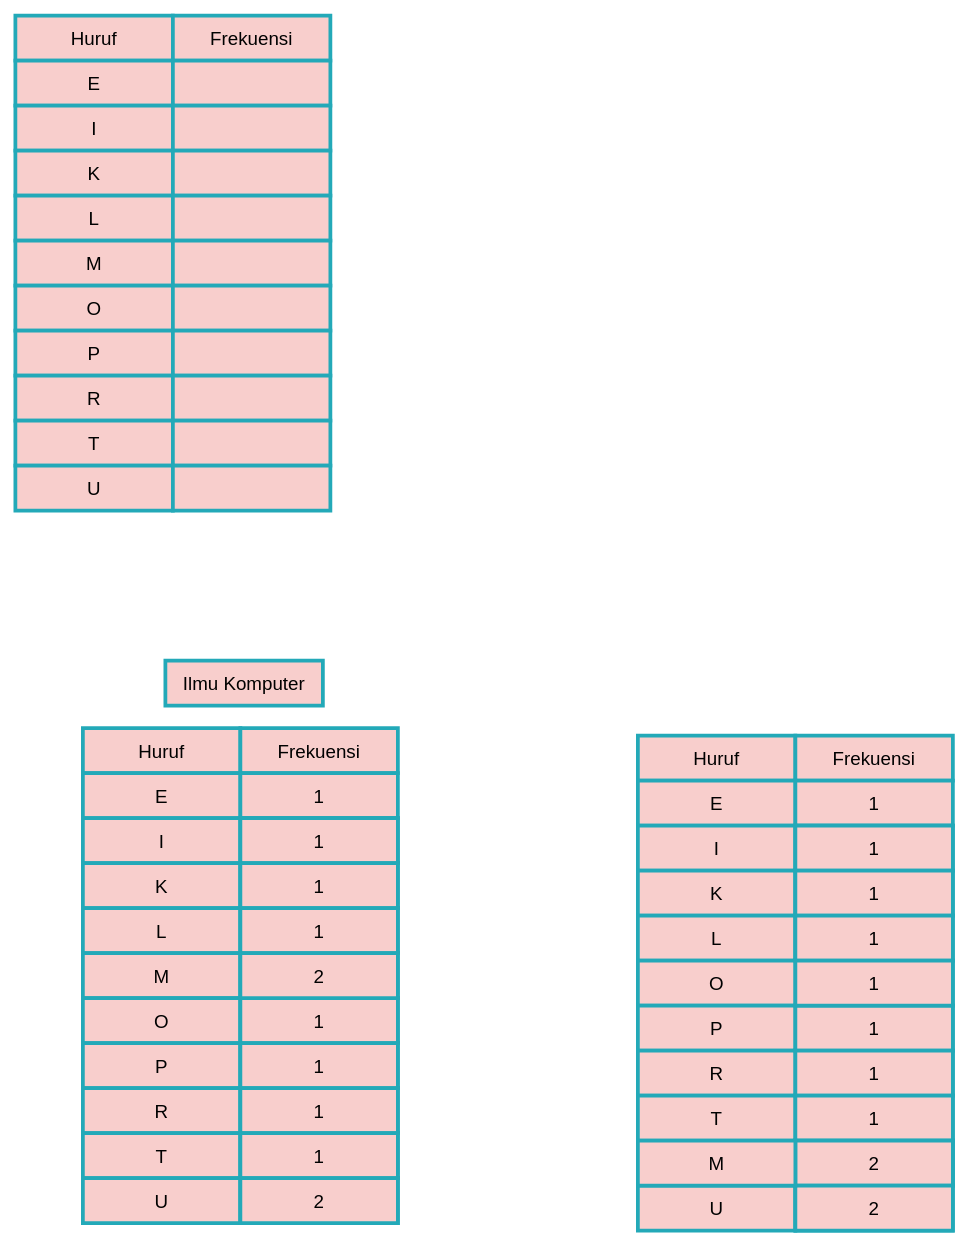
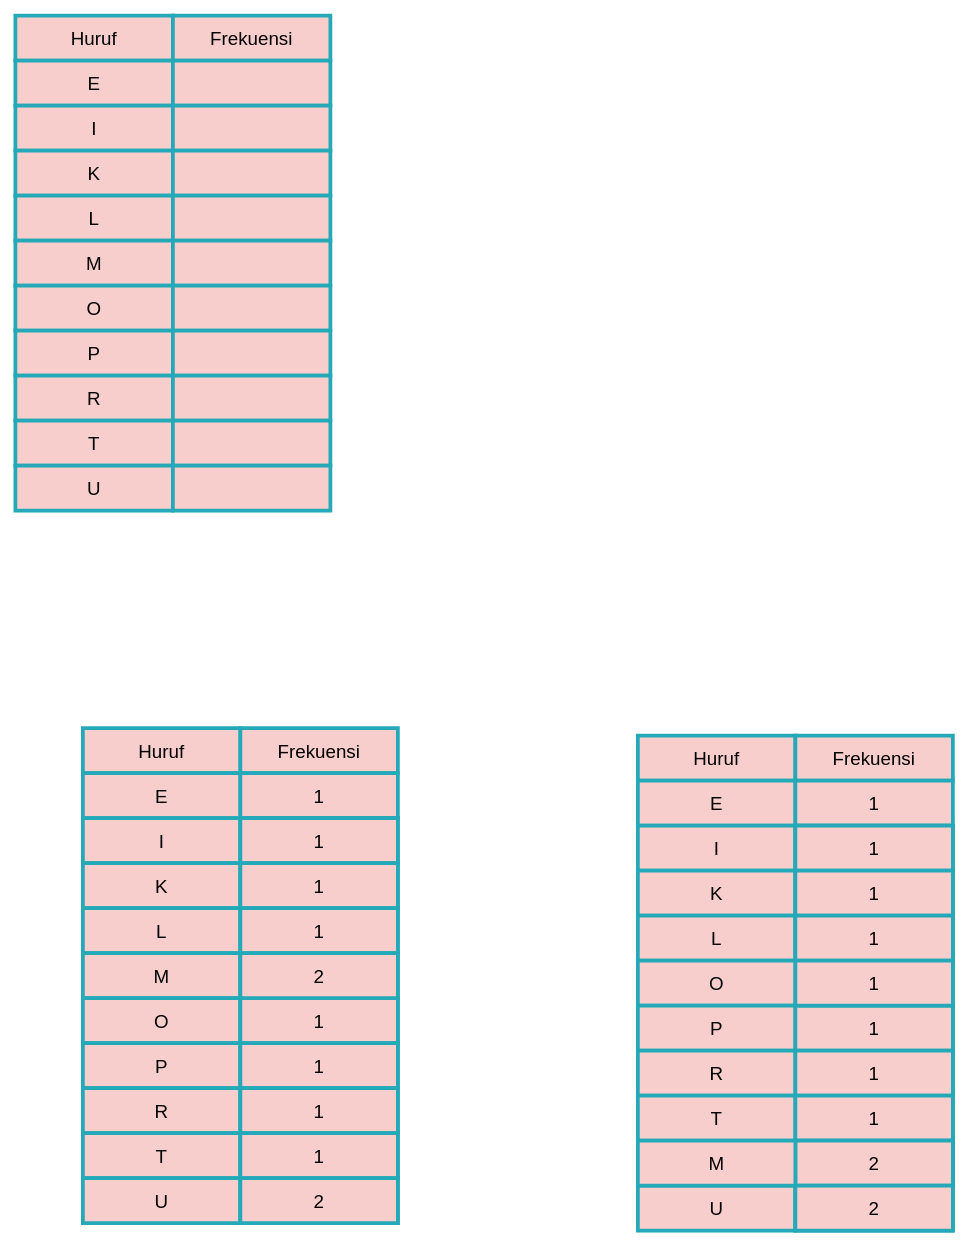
(244, 683) -> none
